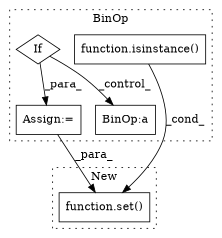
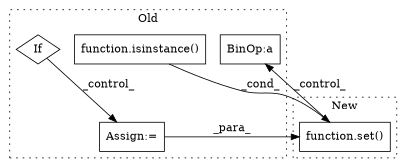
(111, 19) -> (148, 19)
(80, 75) -> (296, 92)
(63, 85) -> (109, 85)
